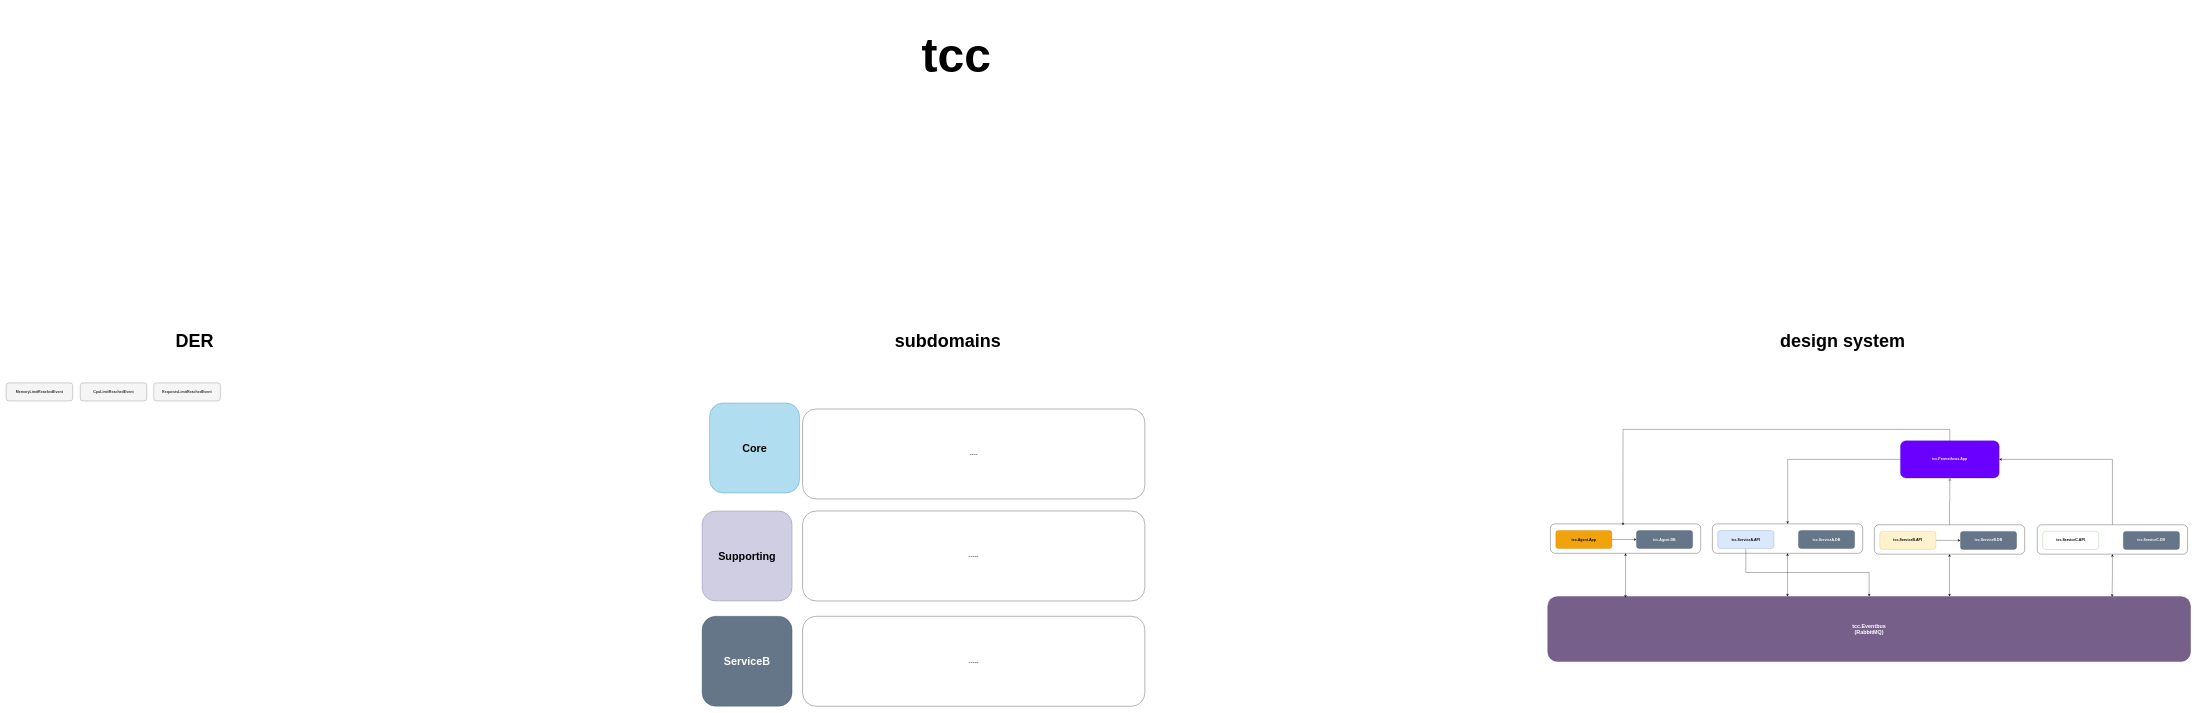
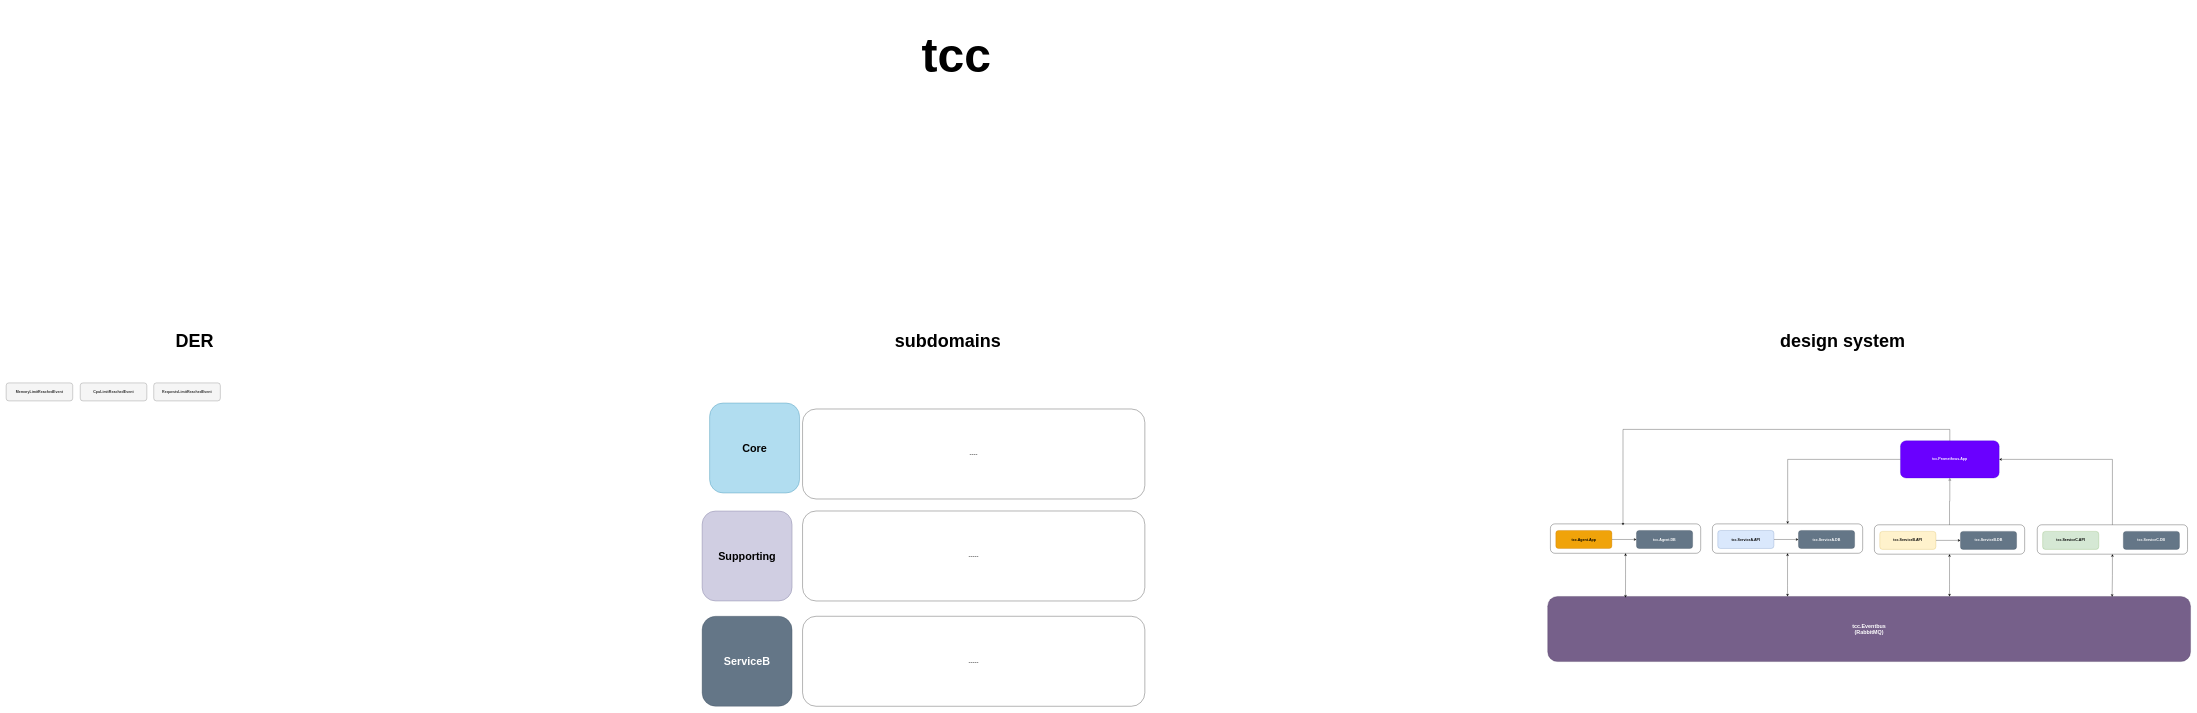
(2071, 540) -> (2071, 540)
(1869, 593) -> (1795, 539)
